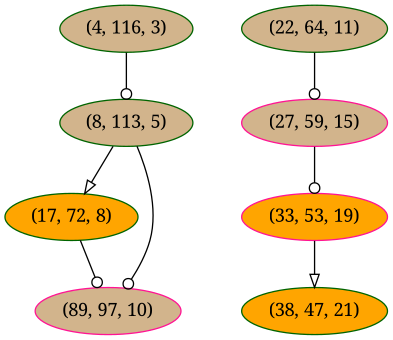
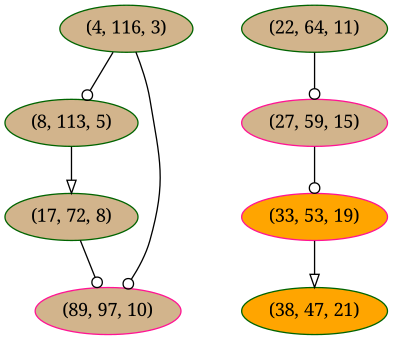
(153, 214) -> (160, 167)
(71, 217) -> (71, 217)
